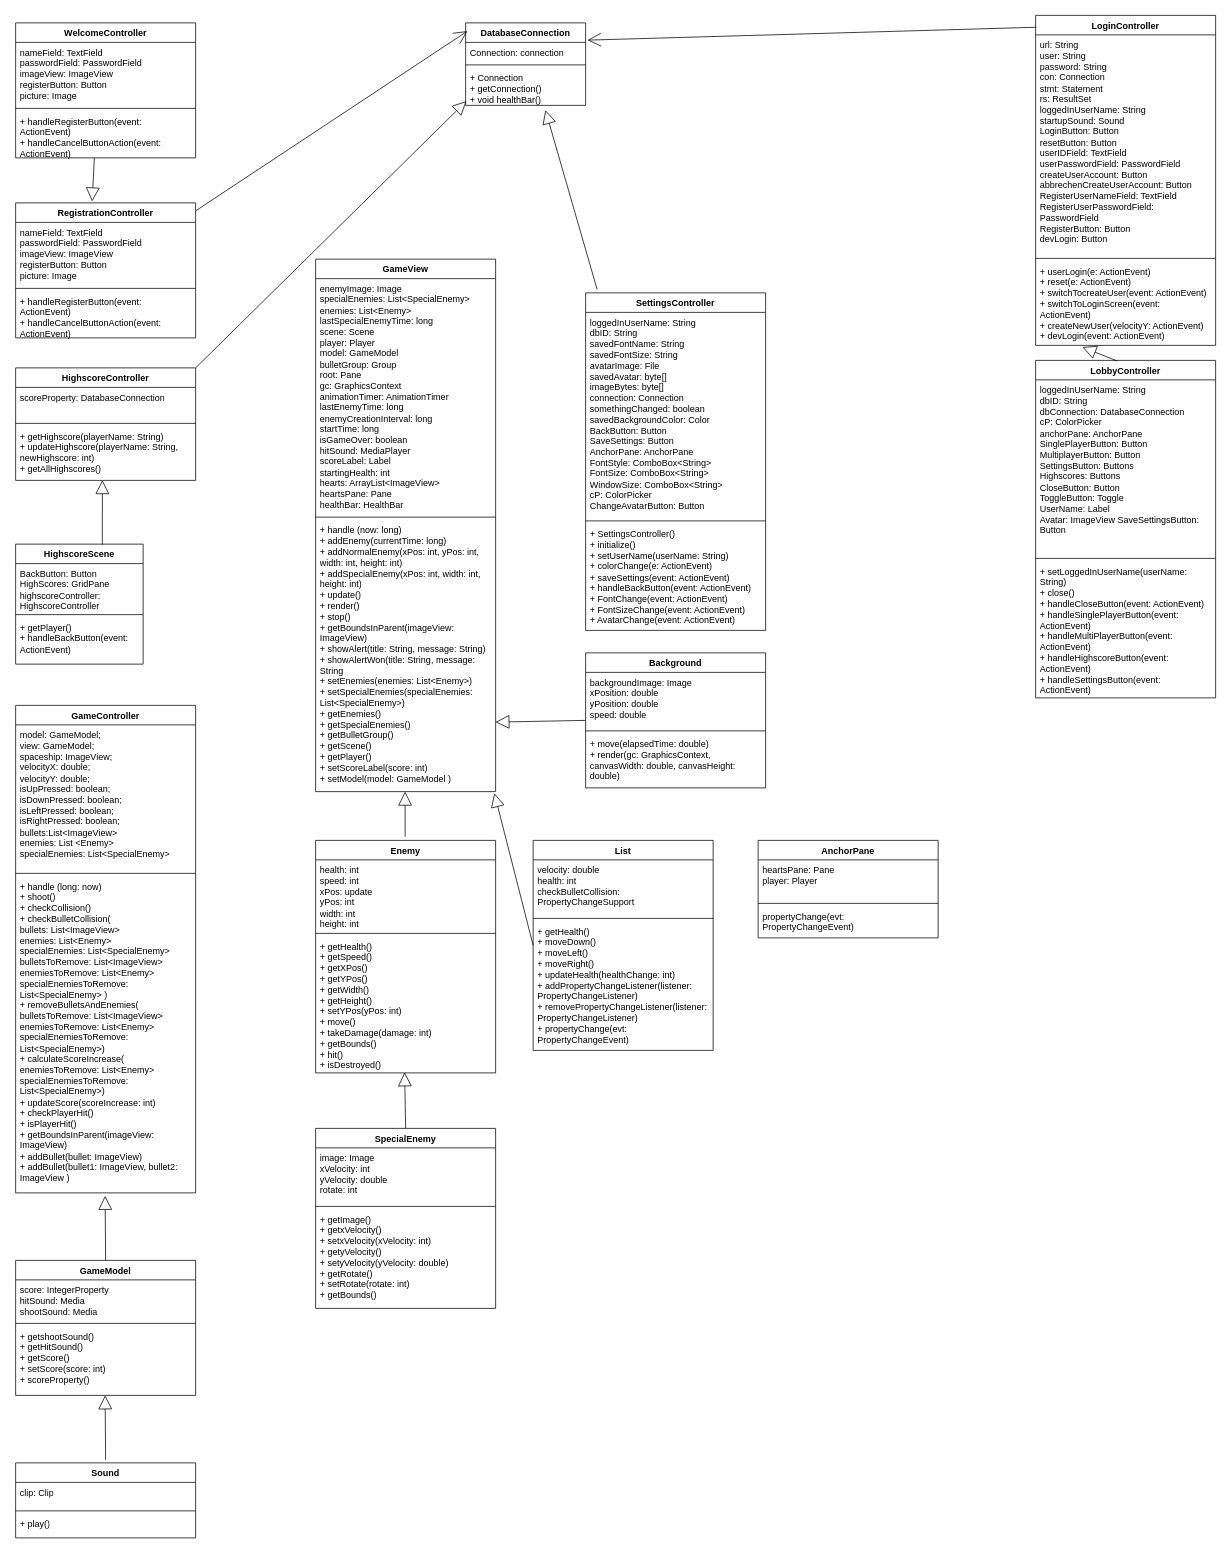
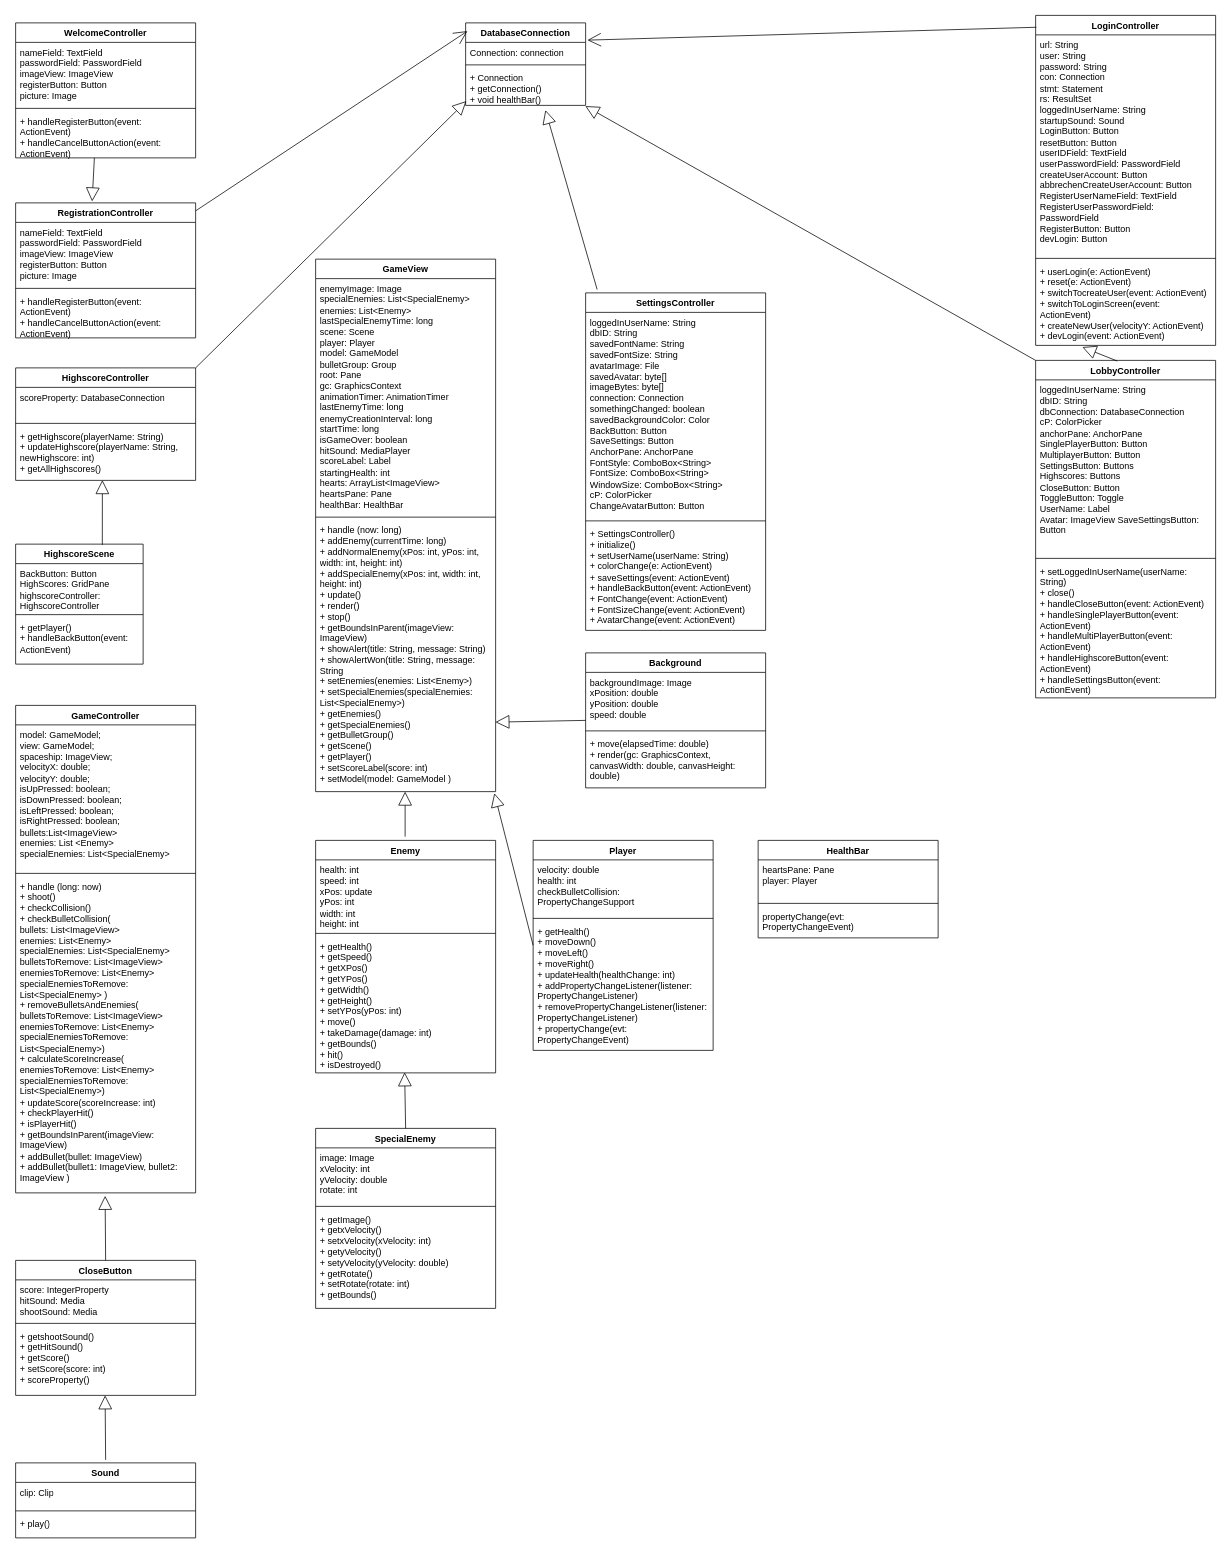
none -> (817, 237)
(623, 851) -> (623, 851)
(848, 851) -> (848, 851)
(105, 1271) -> (105, 1271)
